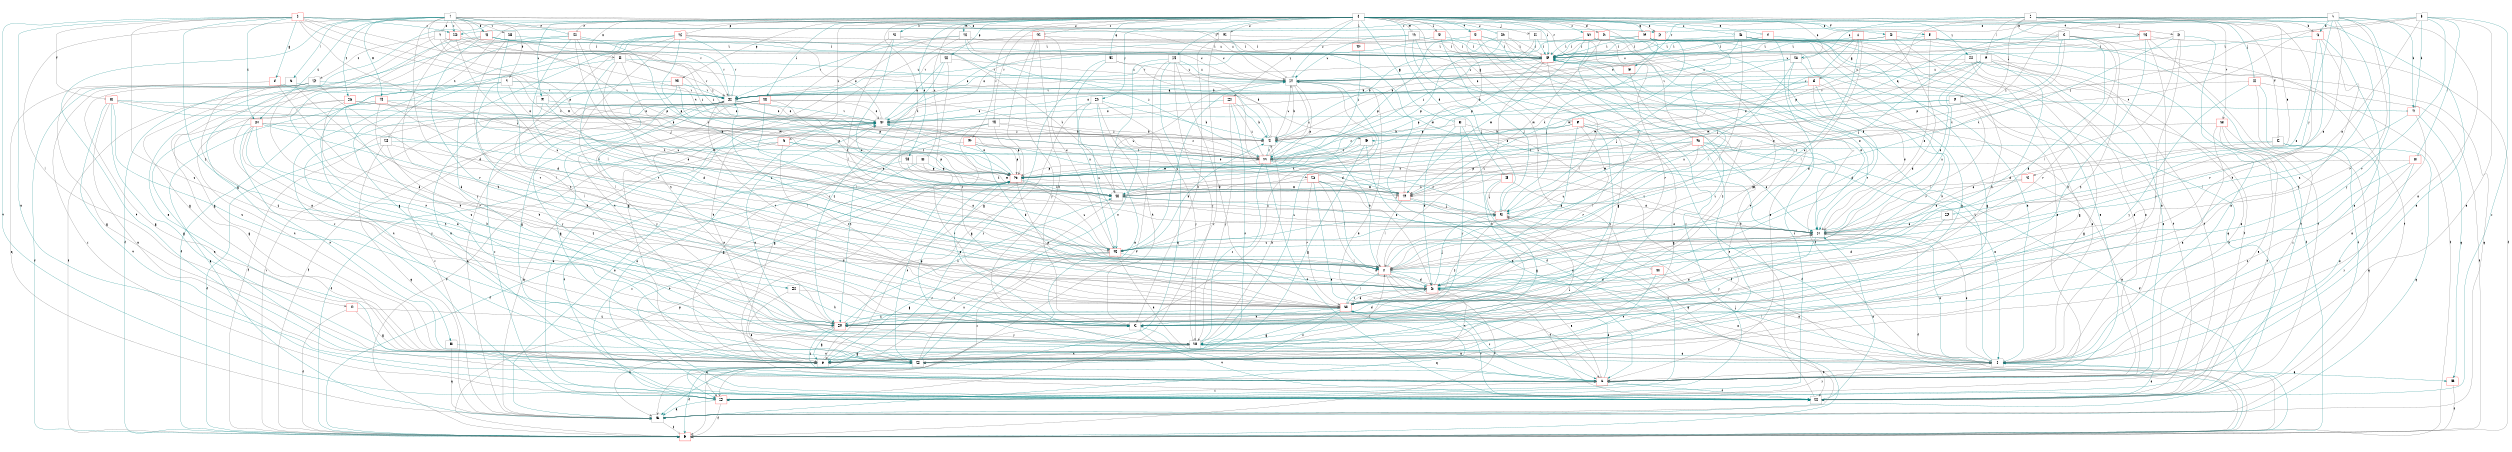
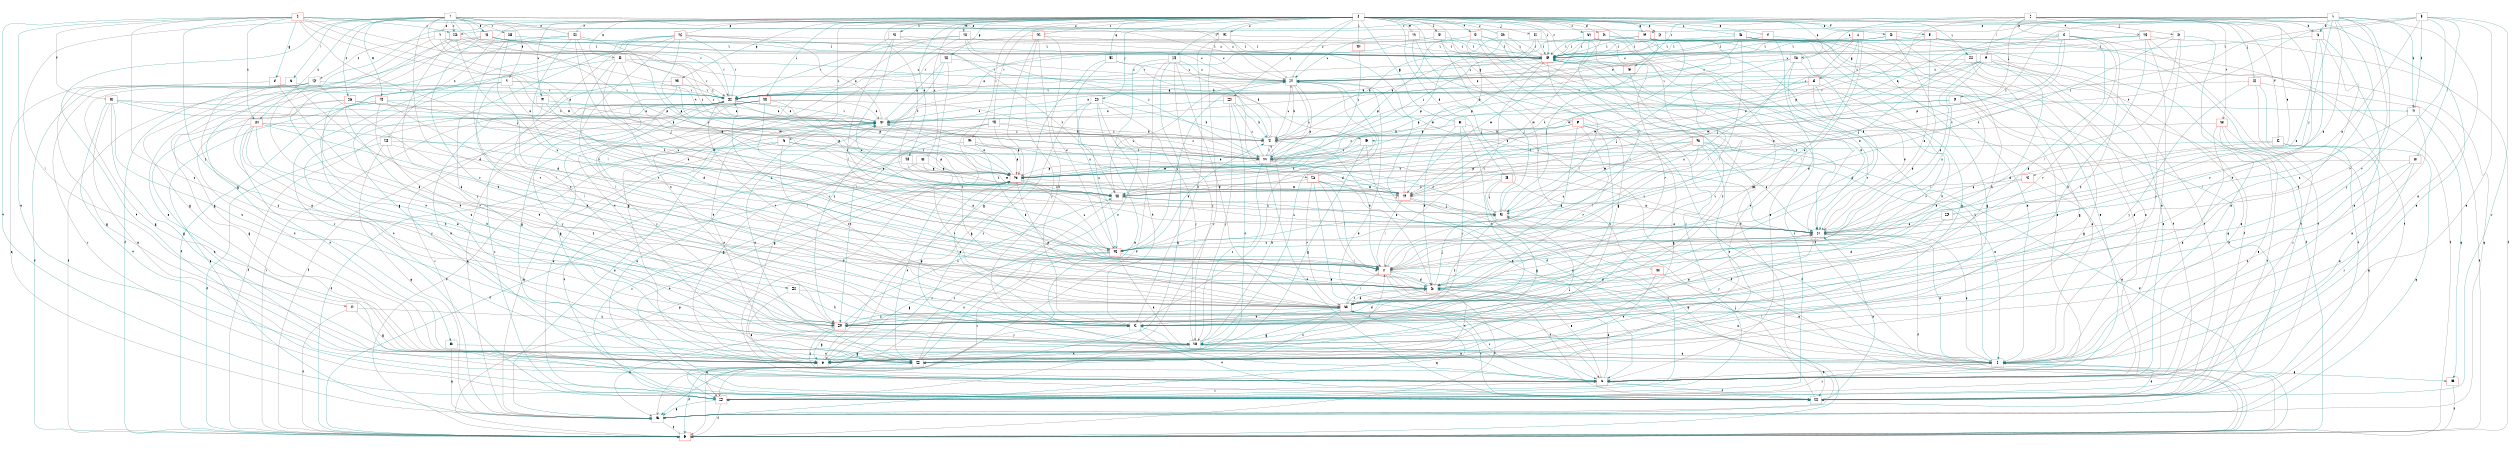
(1141, 46) -> none
